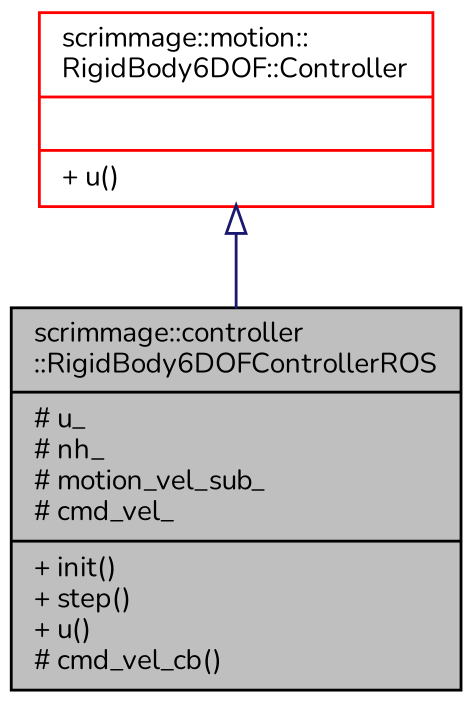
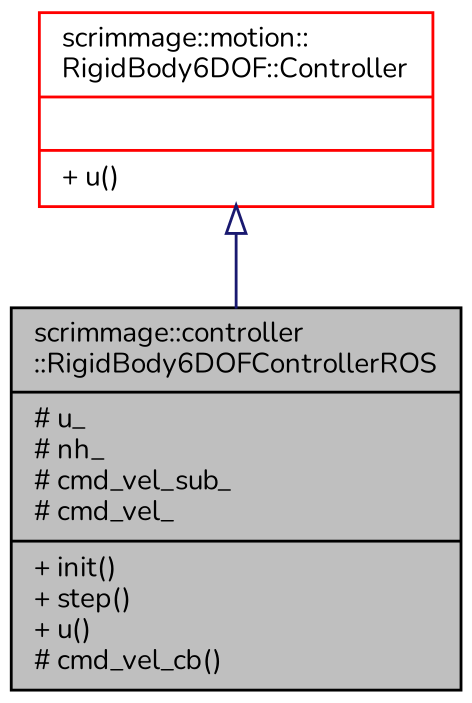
(150, 481) -> (134, 481)
